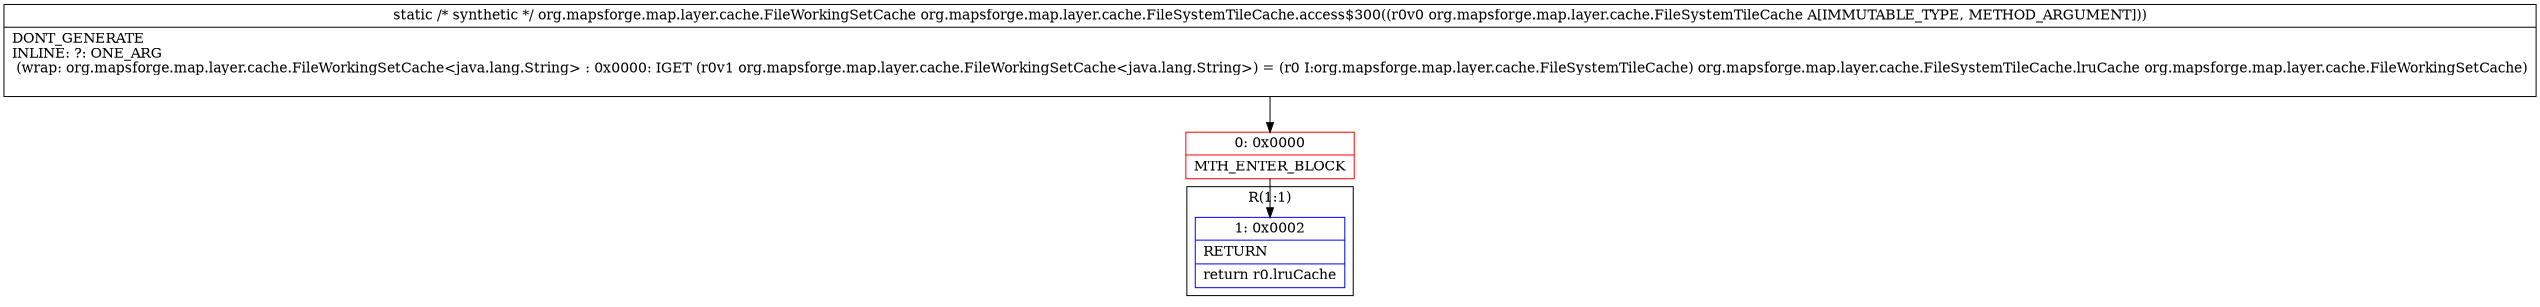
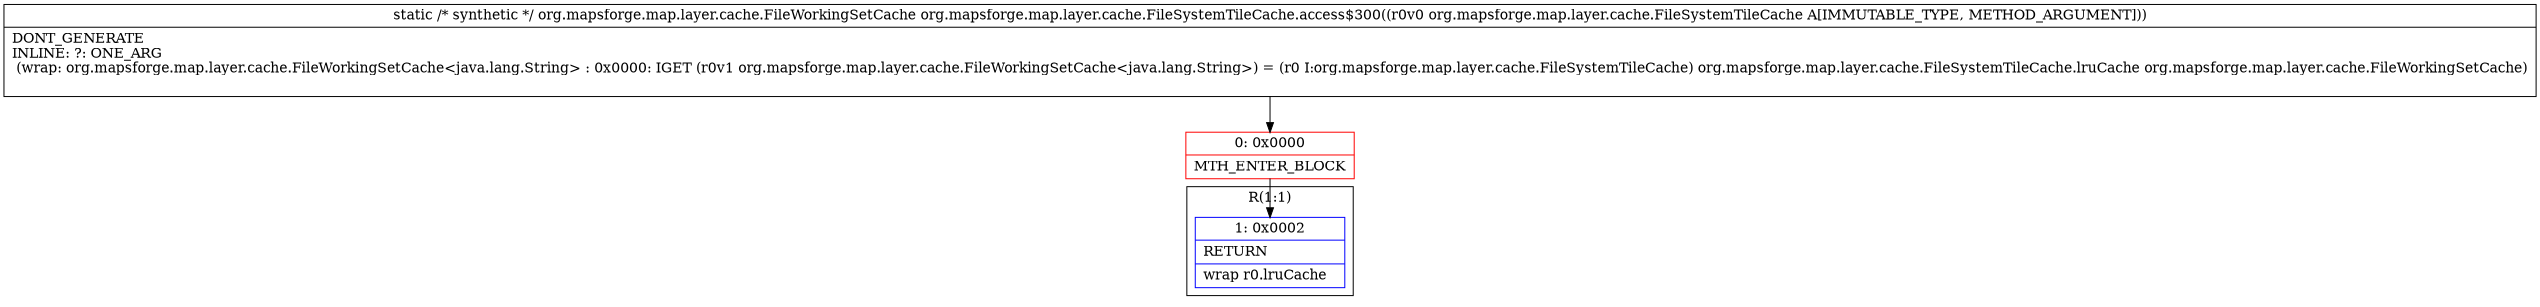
(1270, 275) -> (1265, 275)
